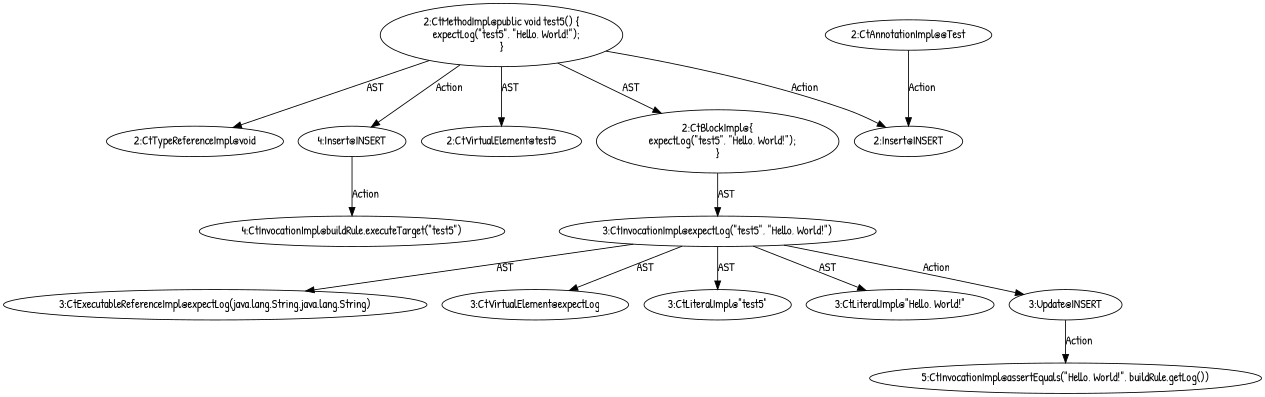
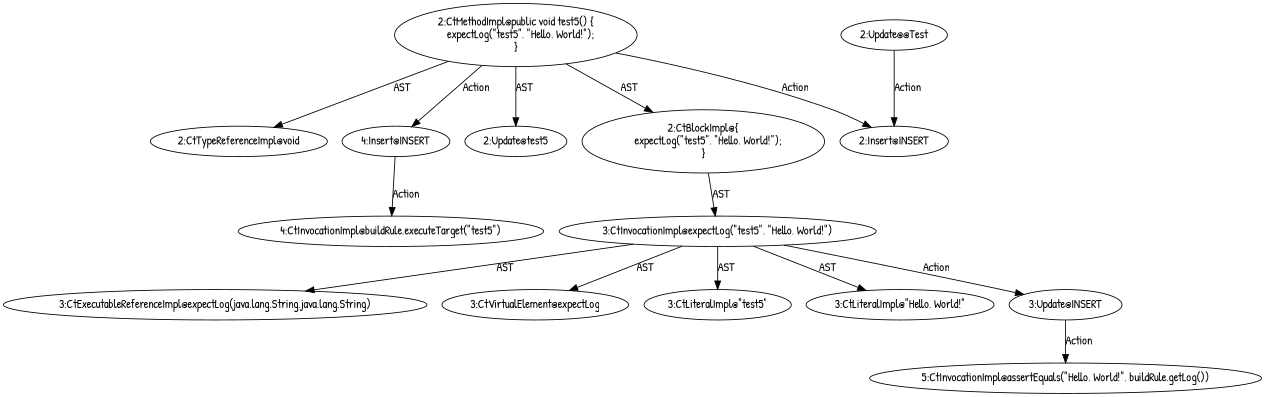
(909, 35) -> (894, 35)
(501, 141) -> (516, 141)
